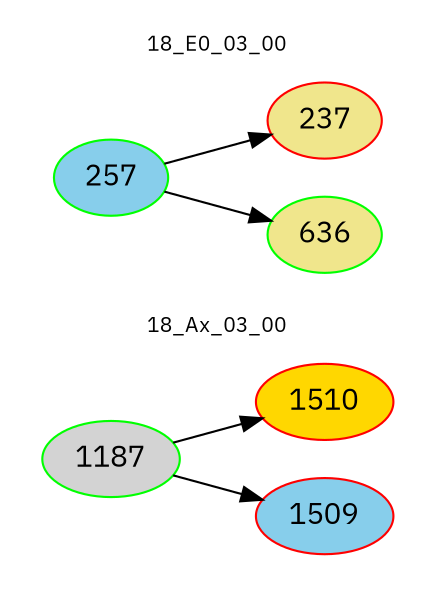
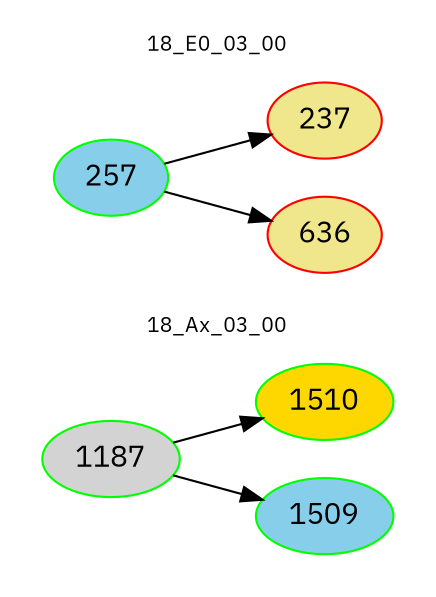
(325, 235) -> (325, 235)
(325, 402) -> (325, 402)
(325, 516) -> (325, 516)
